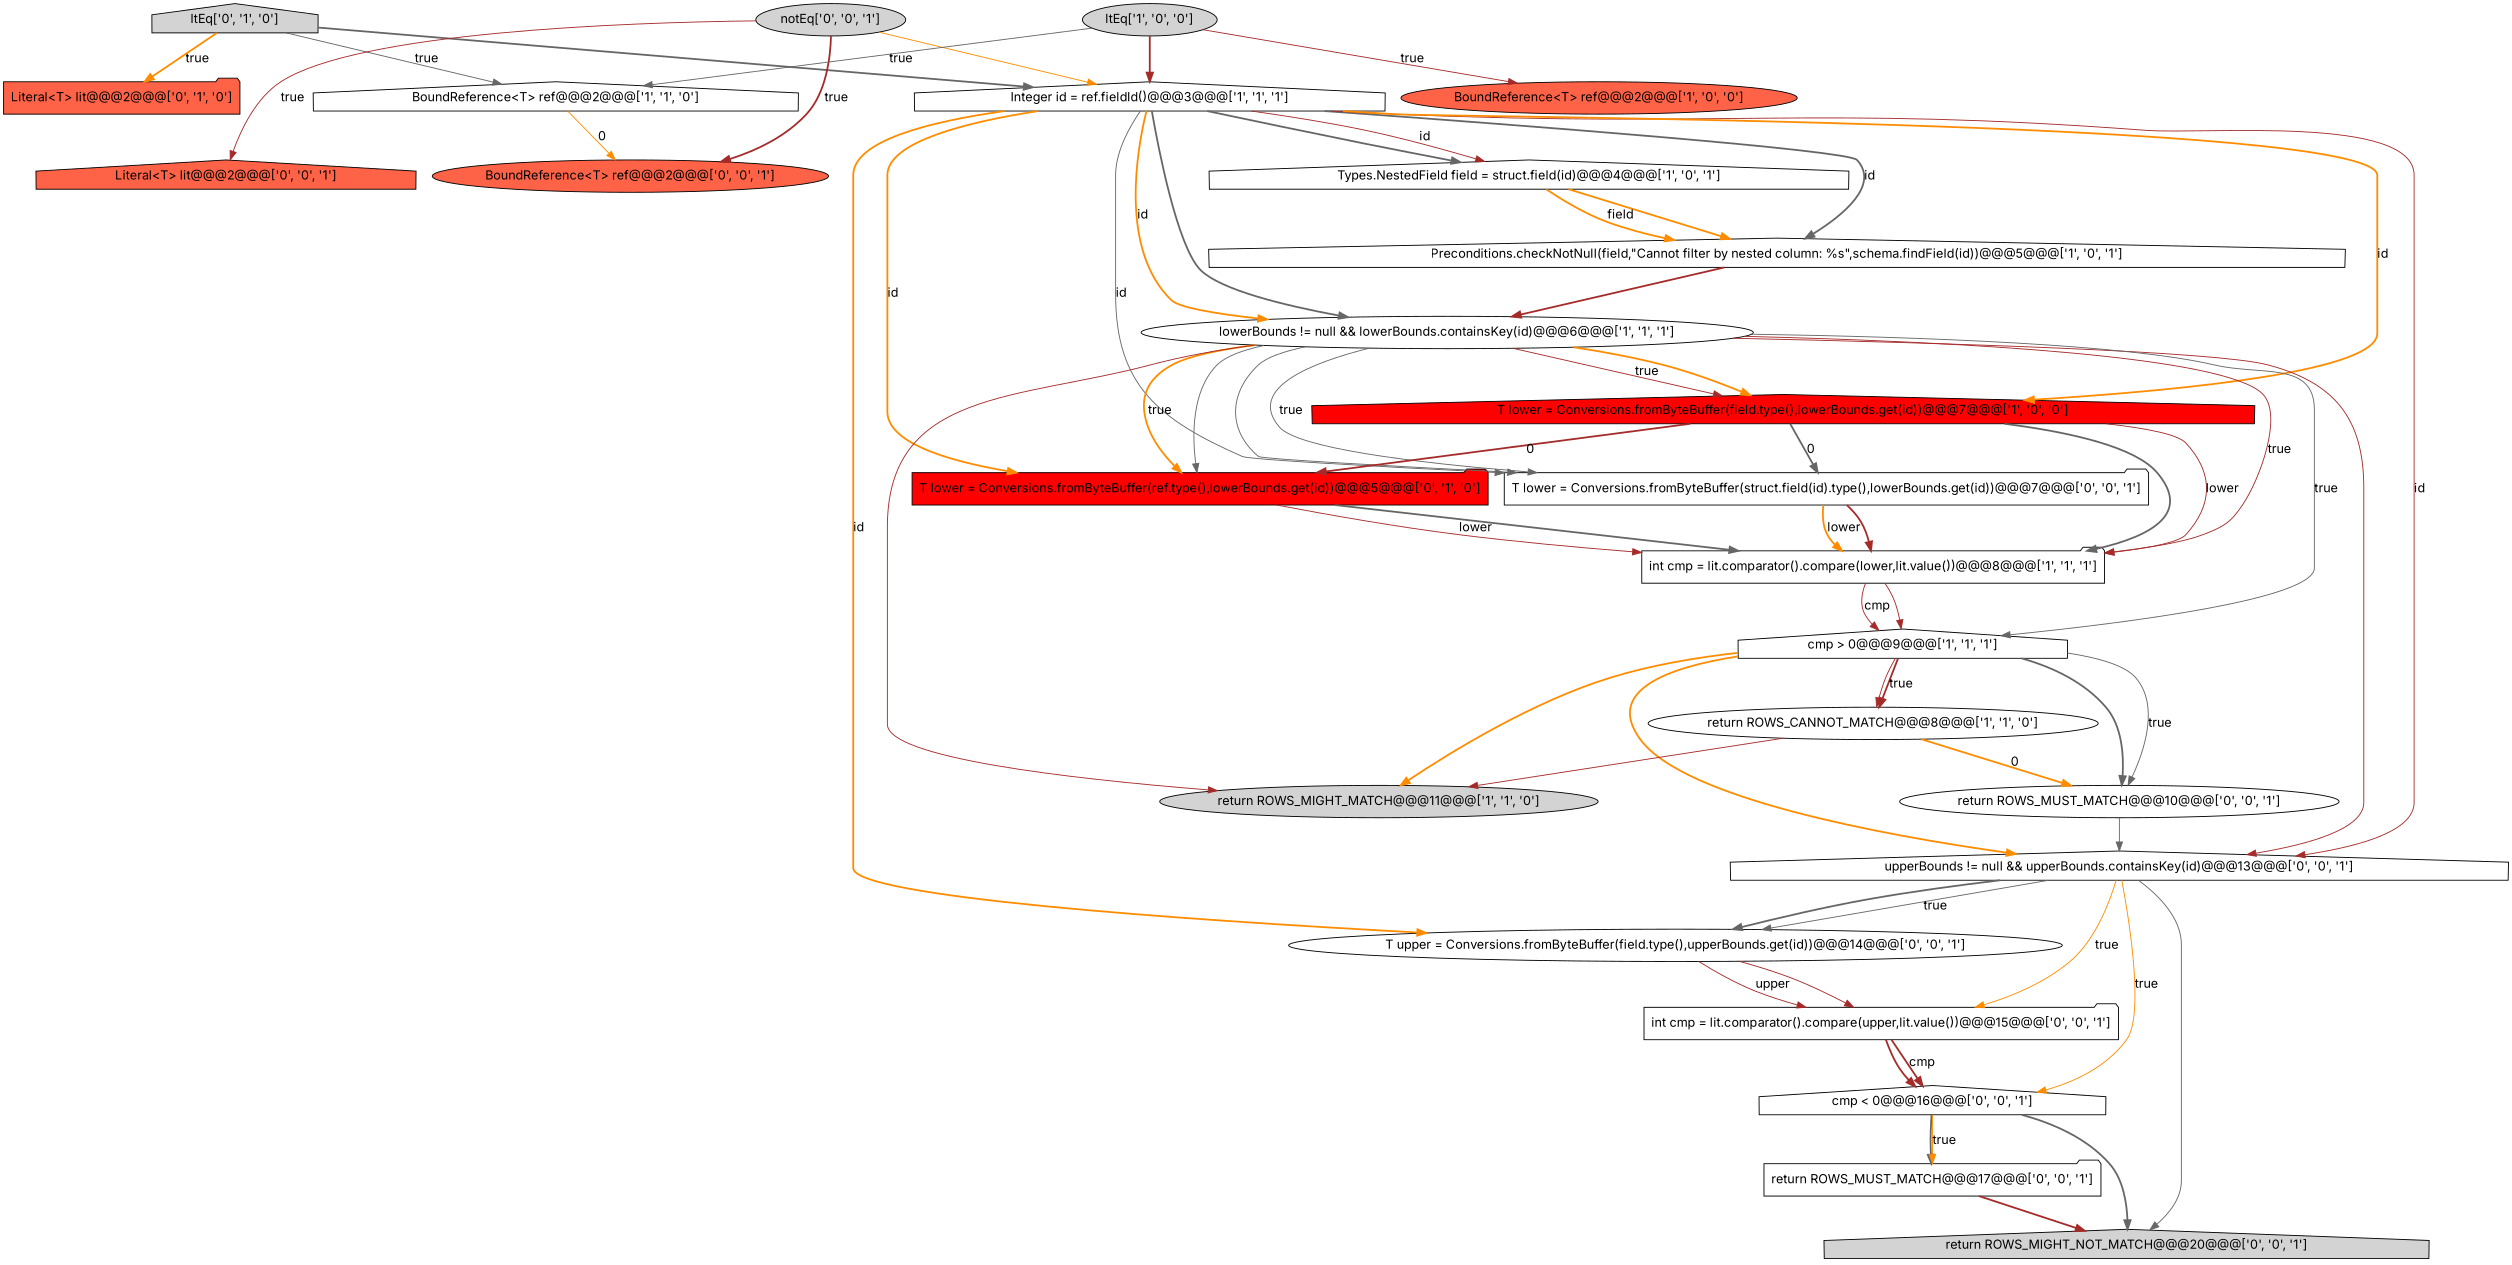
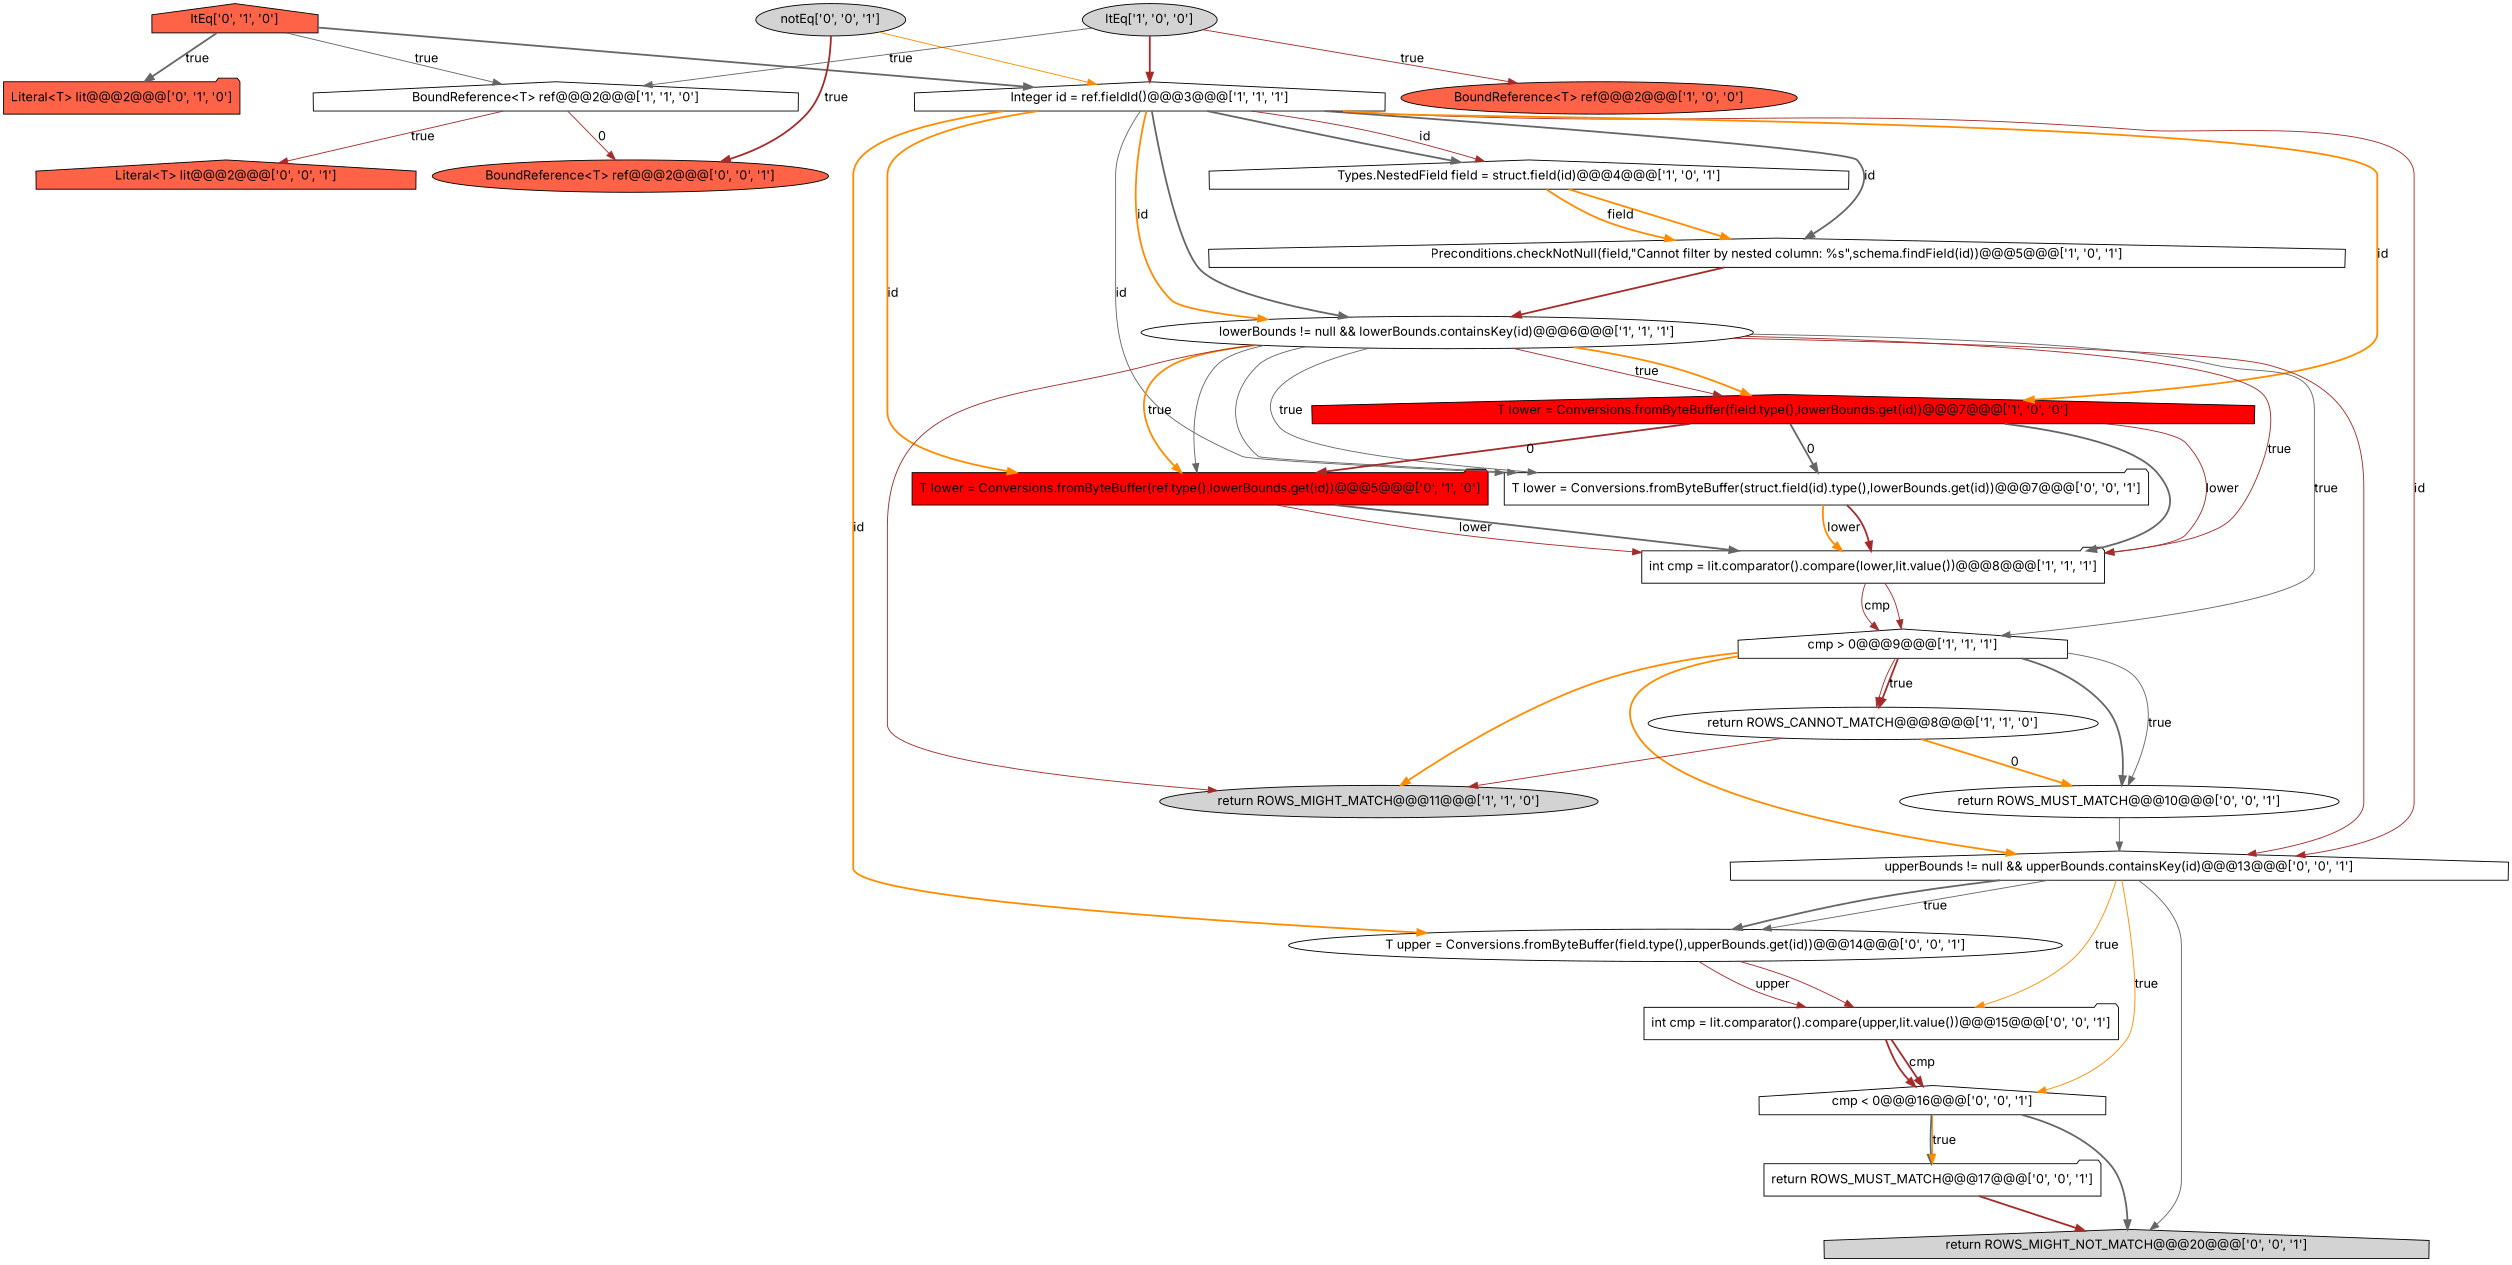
(235, 20) -> (235, 20)
(487, 35) -> (395, 136)
(184, 55) -> (184, 55)
(588, 132) -> (588, 132)
